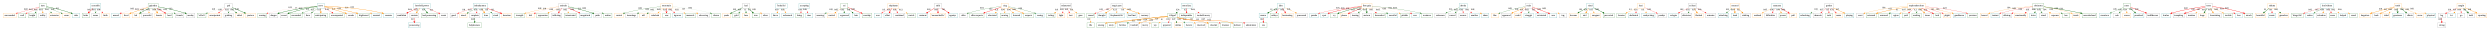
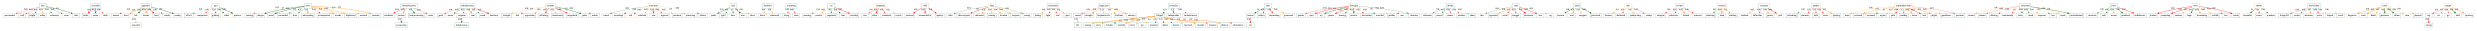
(96, 10) -> (96, 10)
(151, 10) -> (136, 20)
